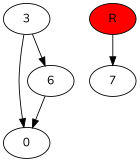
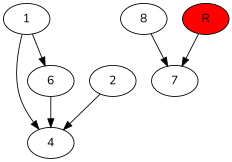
(27, 19) -> (27, 19)
none -> (144, 19)
none -> (113, 81)
(27, 143) -> (51, 143)
